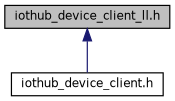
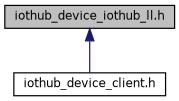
(87, 17) -> (90, 17)
